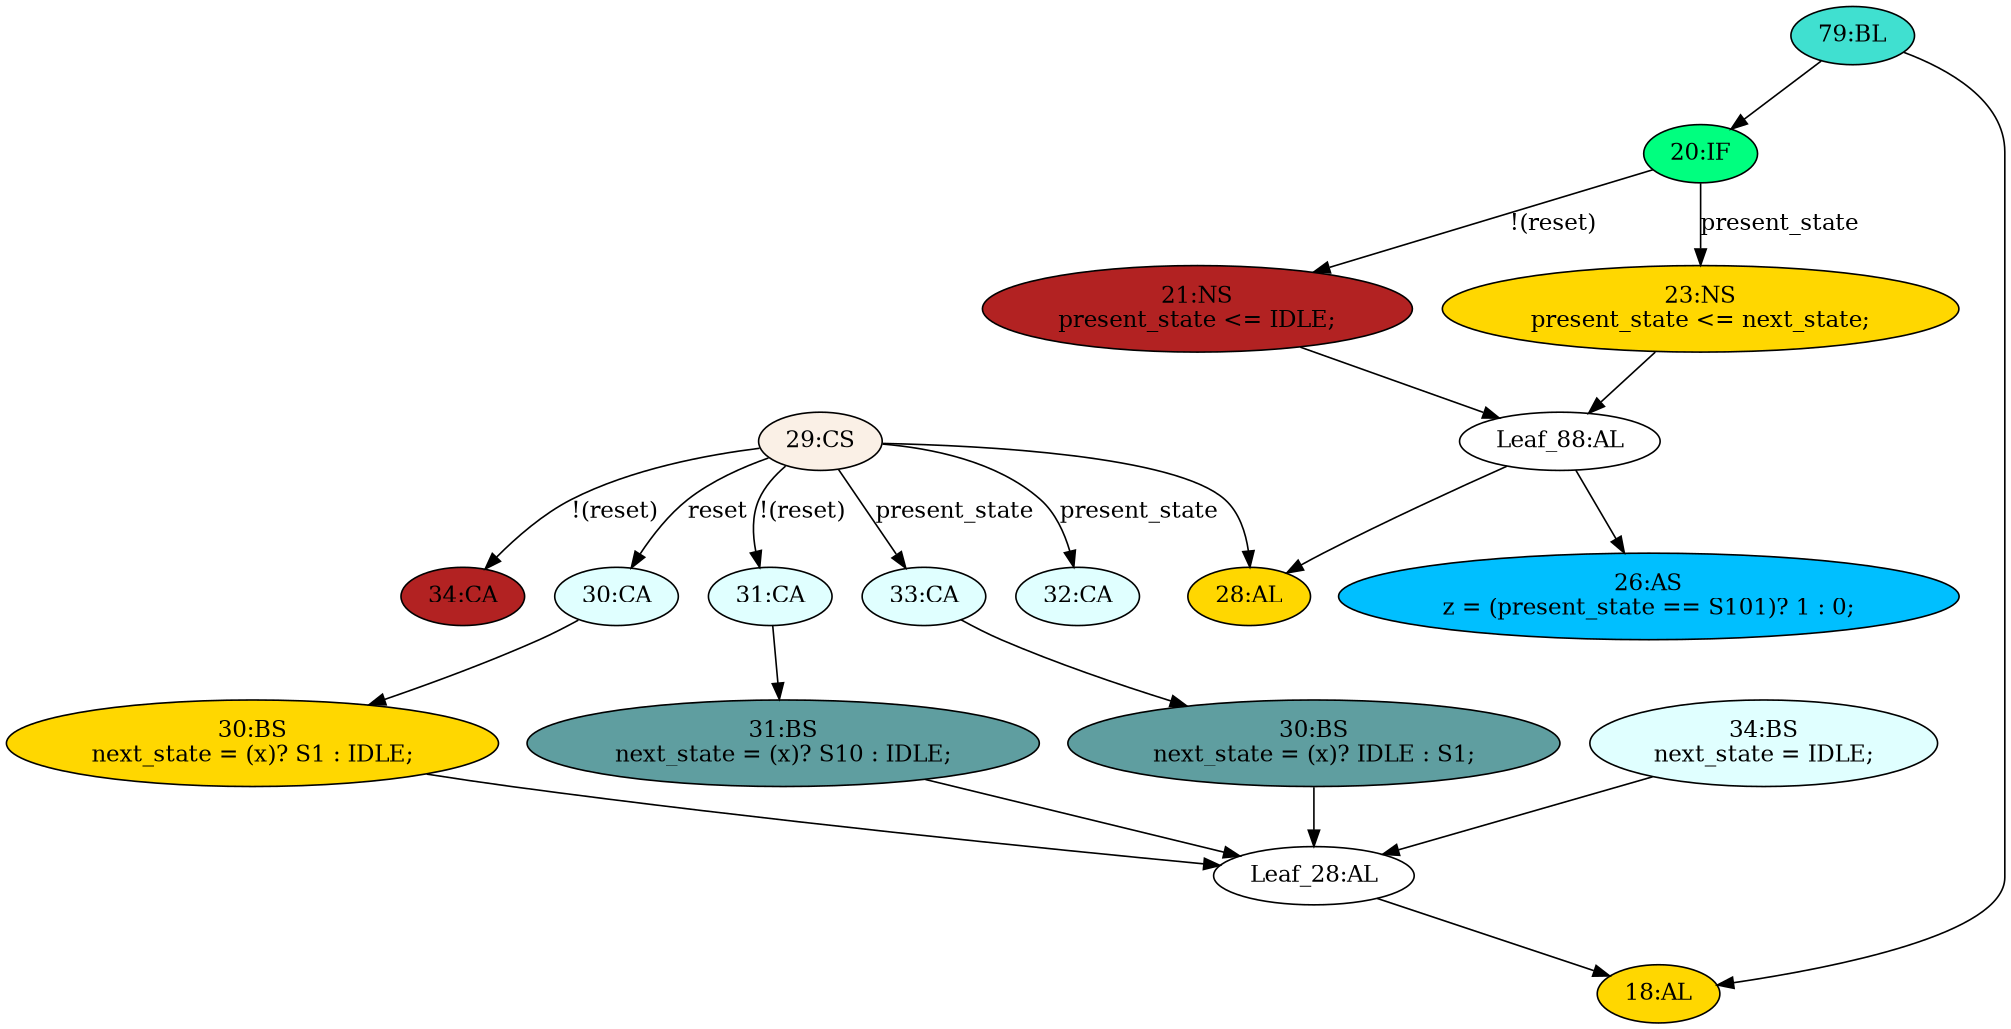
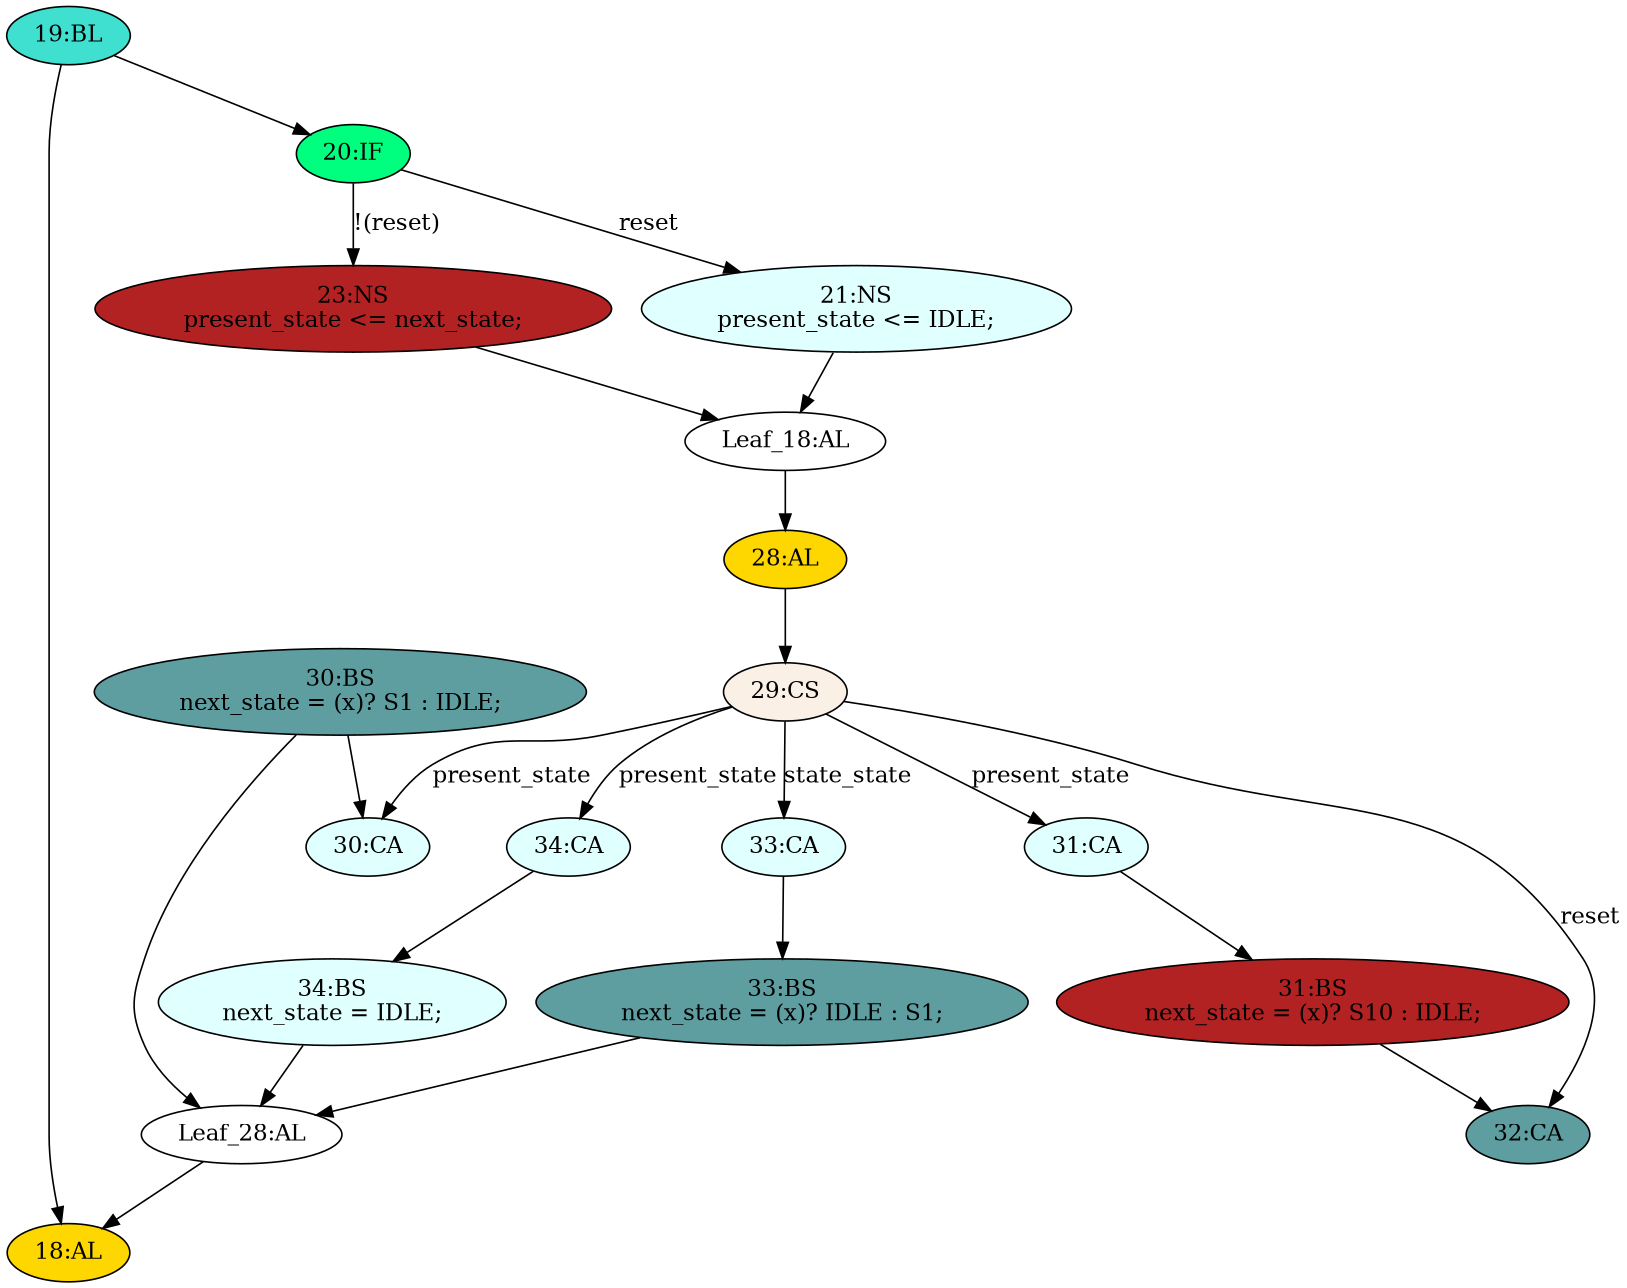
(1853, 36) -> (69, 36)
(1553, 224) -> (649, 224)
(1780, 224) -> (397, 224)
(1197, 309) -> (857, 309)
(1701, 309) -> (353, 309)
(1560, 441) -> (785, 441)
(1086, 458) -> (785, 618)
(615, 512) -> (698, 777)
(718, 512) -> (512, 777)
(803, 512) -> (1051, 777)
(955, 512) -> (848, 777)
(1139, 512) -> (1590, 917)
(463, 596) -> (569, 847)
(1078, 596) -> (1528, 1135)
(1649, 596) -> none
(483, 663) -> (354, 768)
(252, 743) -> (340, 692)
(783, 743) -> (1313, 1002)
(1314, 743) -> (782, 1002)
(1075, 816) -> (1429, 1073)
none -> (470, 912)
